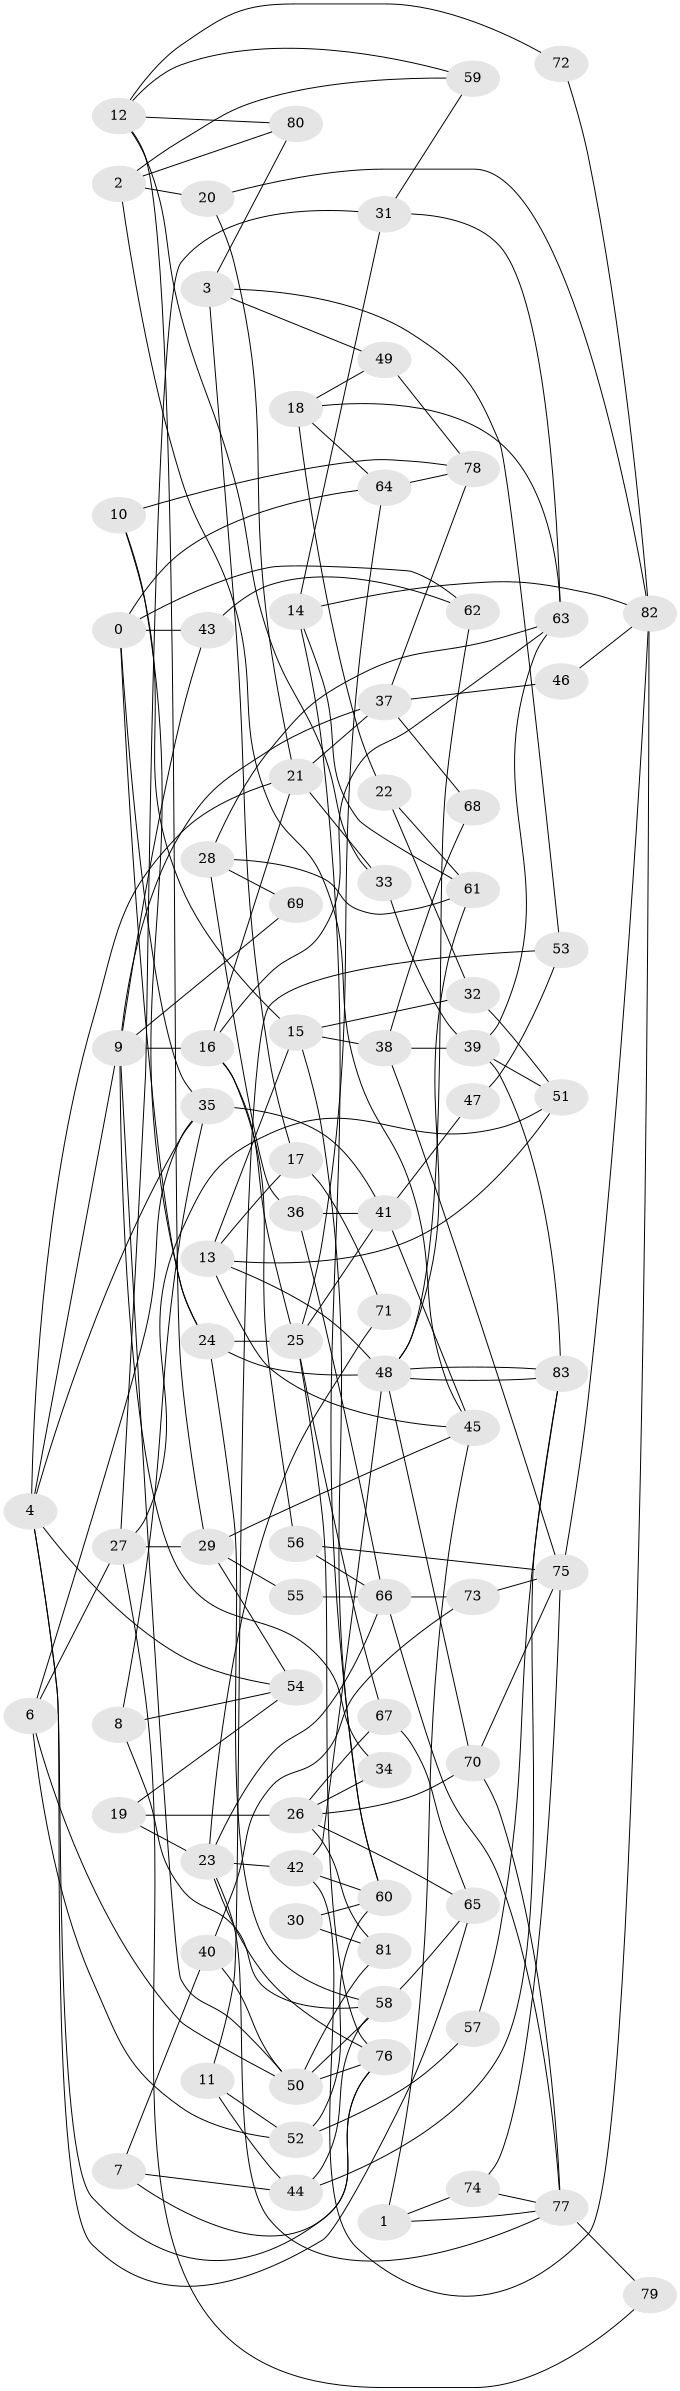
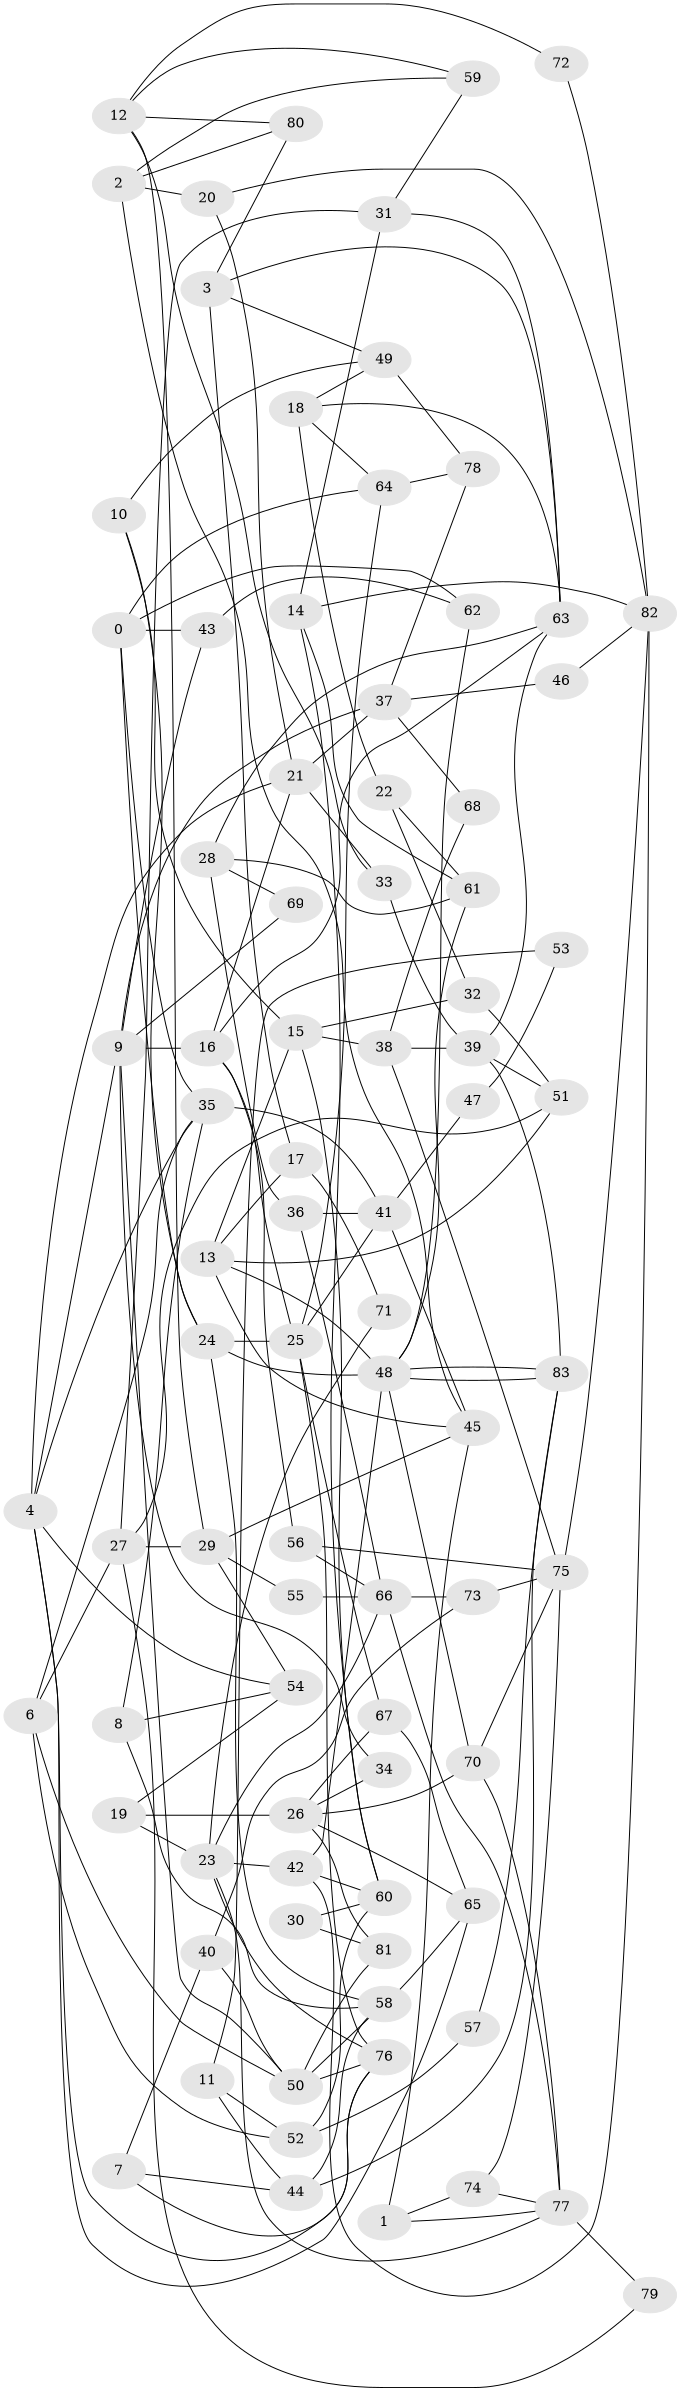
(293, 471) -> (228, 403)
(513, 524) -> (513, 302)
